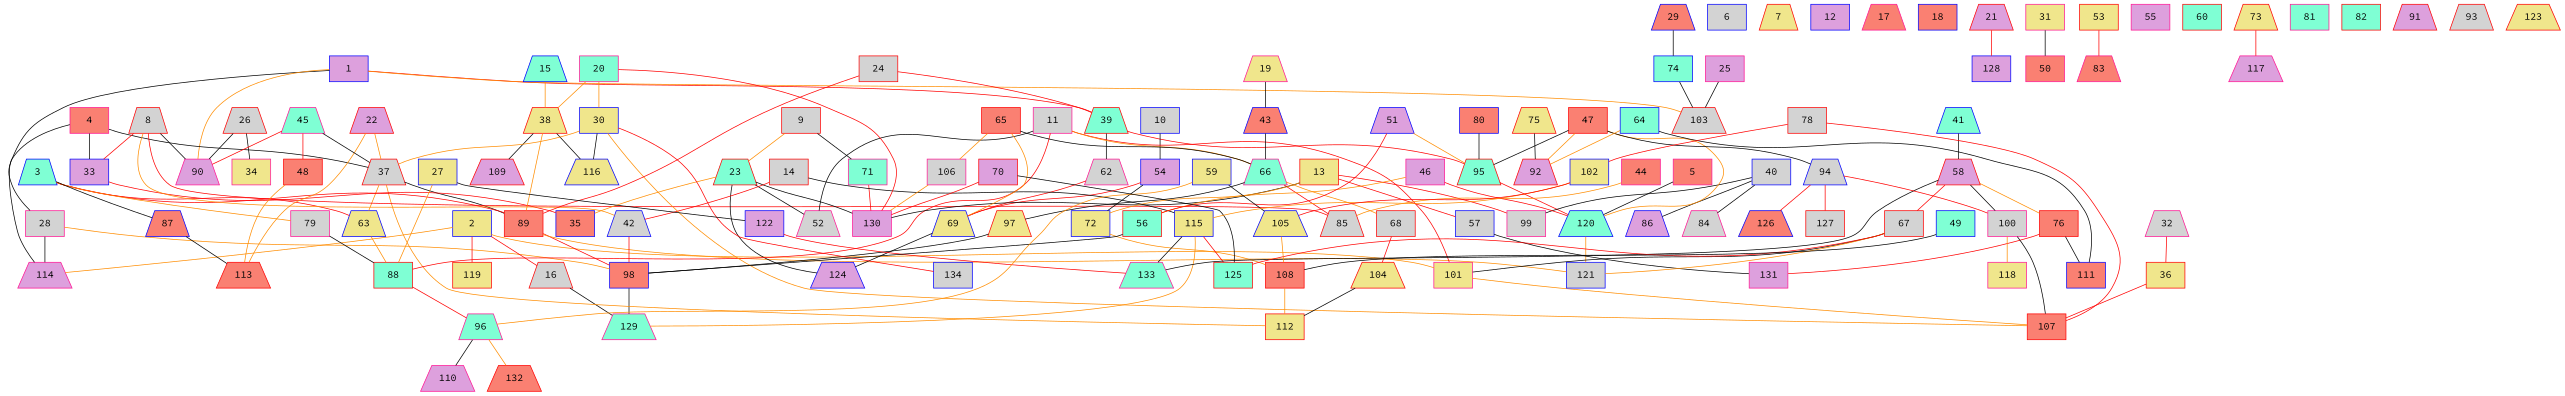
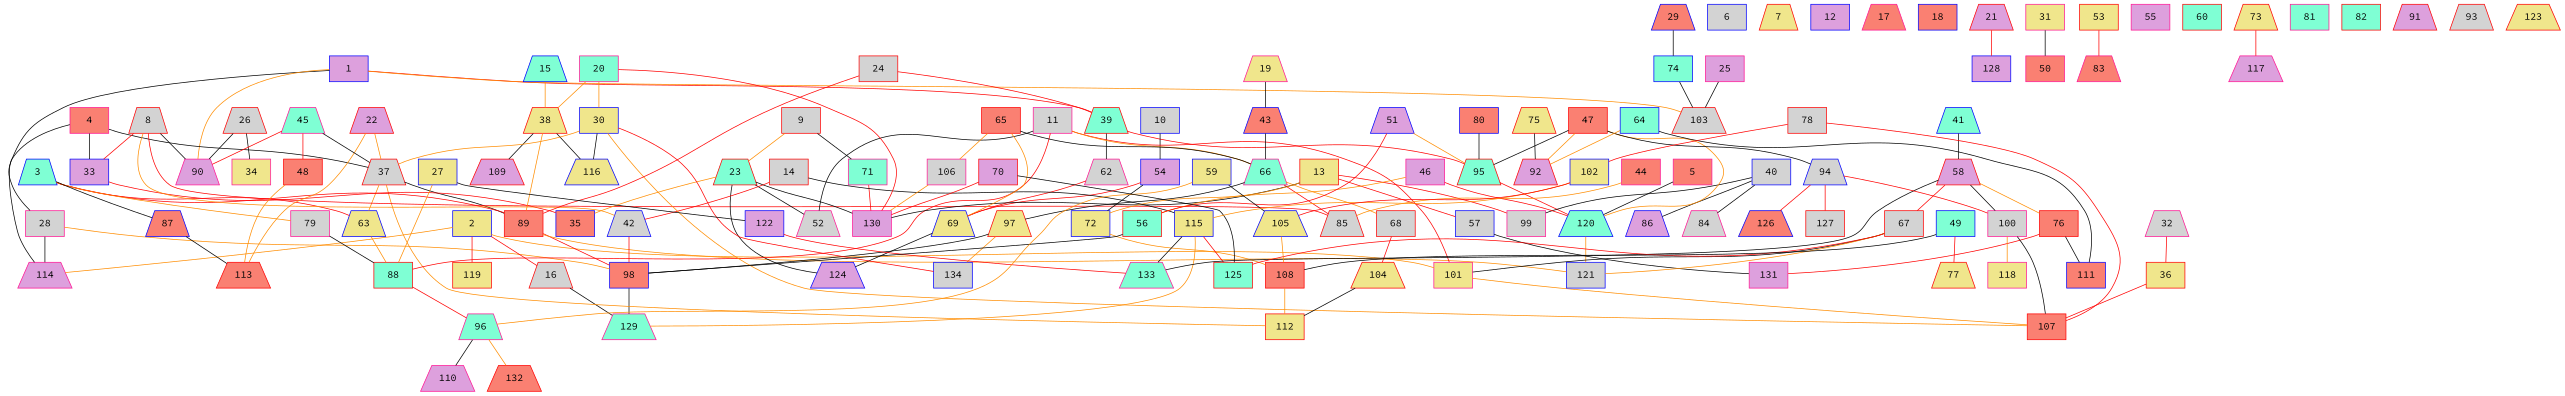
none -> (988, 243)
none -> (1953, 275)
